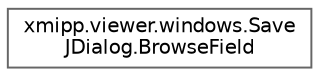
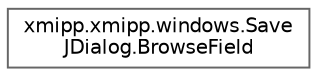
(160, 38) -> (159, 38)
